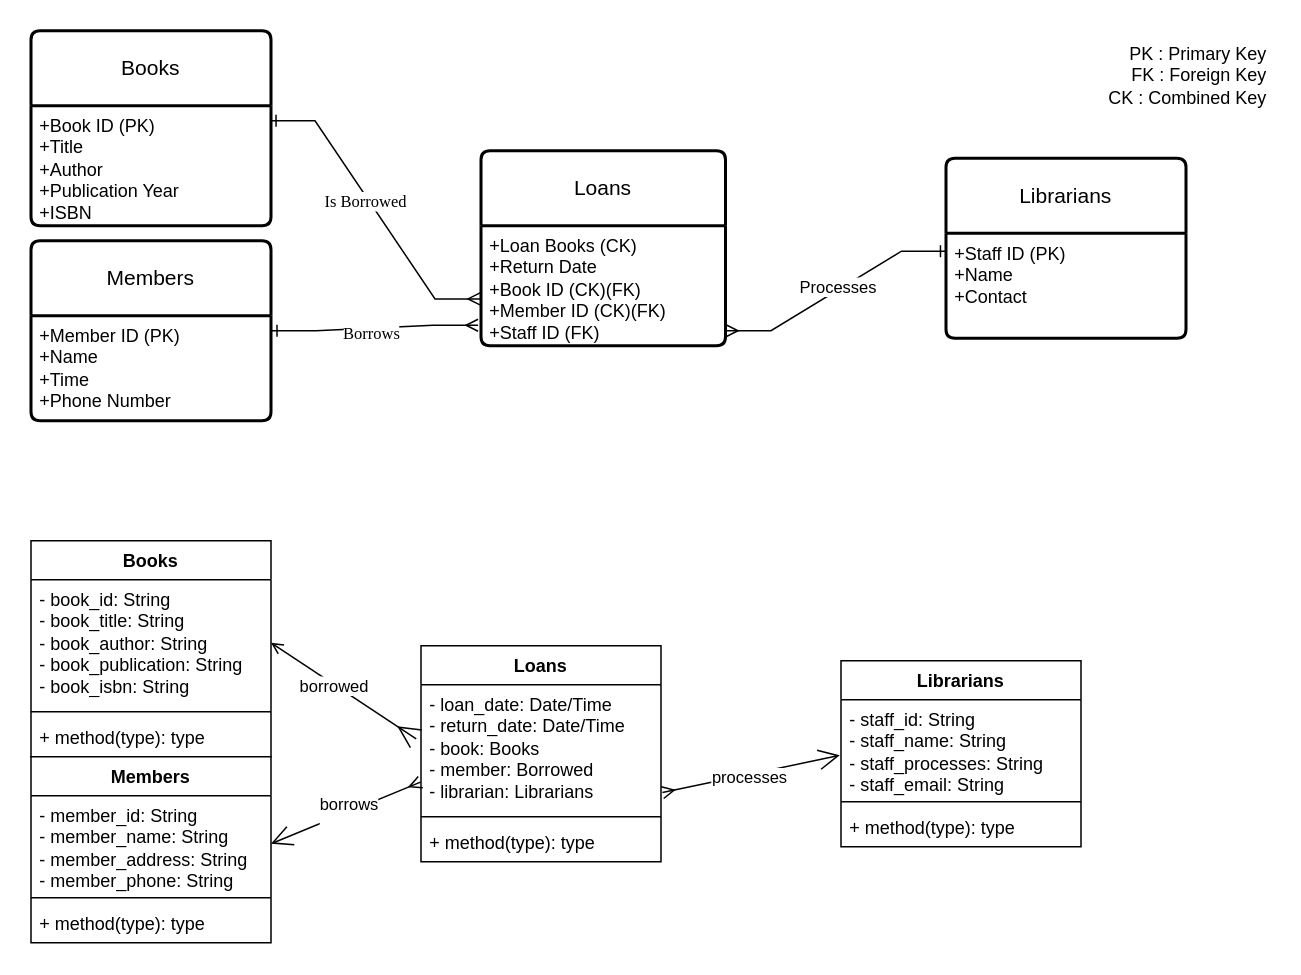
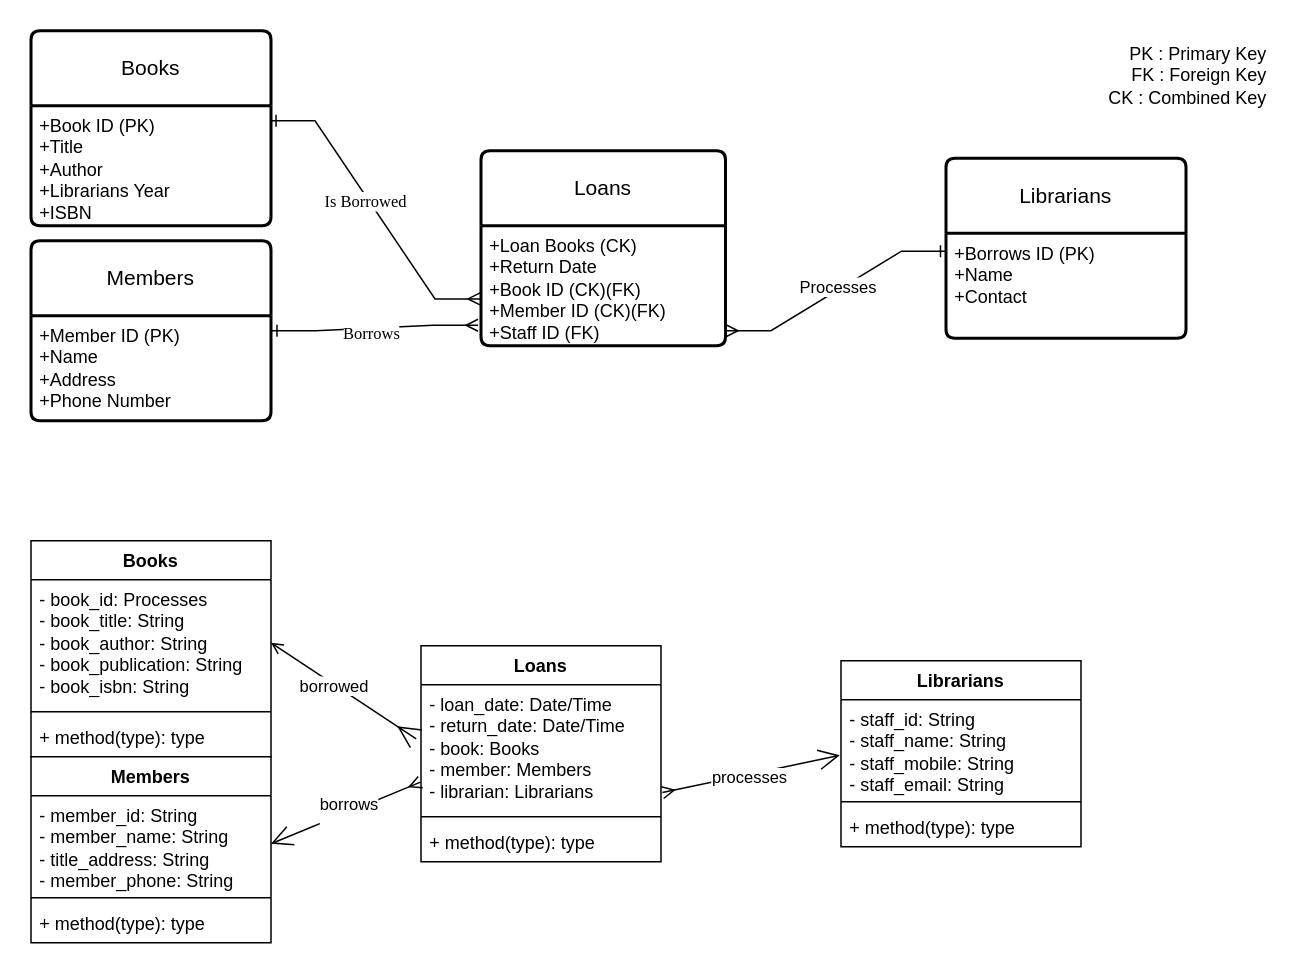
(116, 170) -> (113, 170)
(1021, 276) -> (1031, 276)
(111, 369) -> (111, 369)
(152, 655) -> (152, 655)
(541, 749) -> (541, 749)
(962, 764) -> (947, 753)
(151, 849) -> (142, 849)
